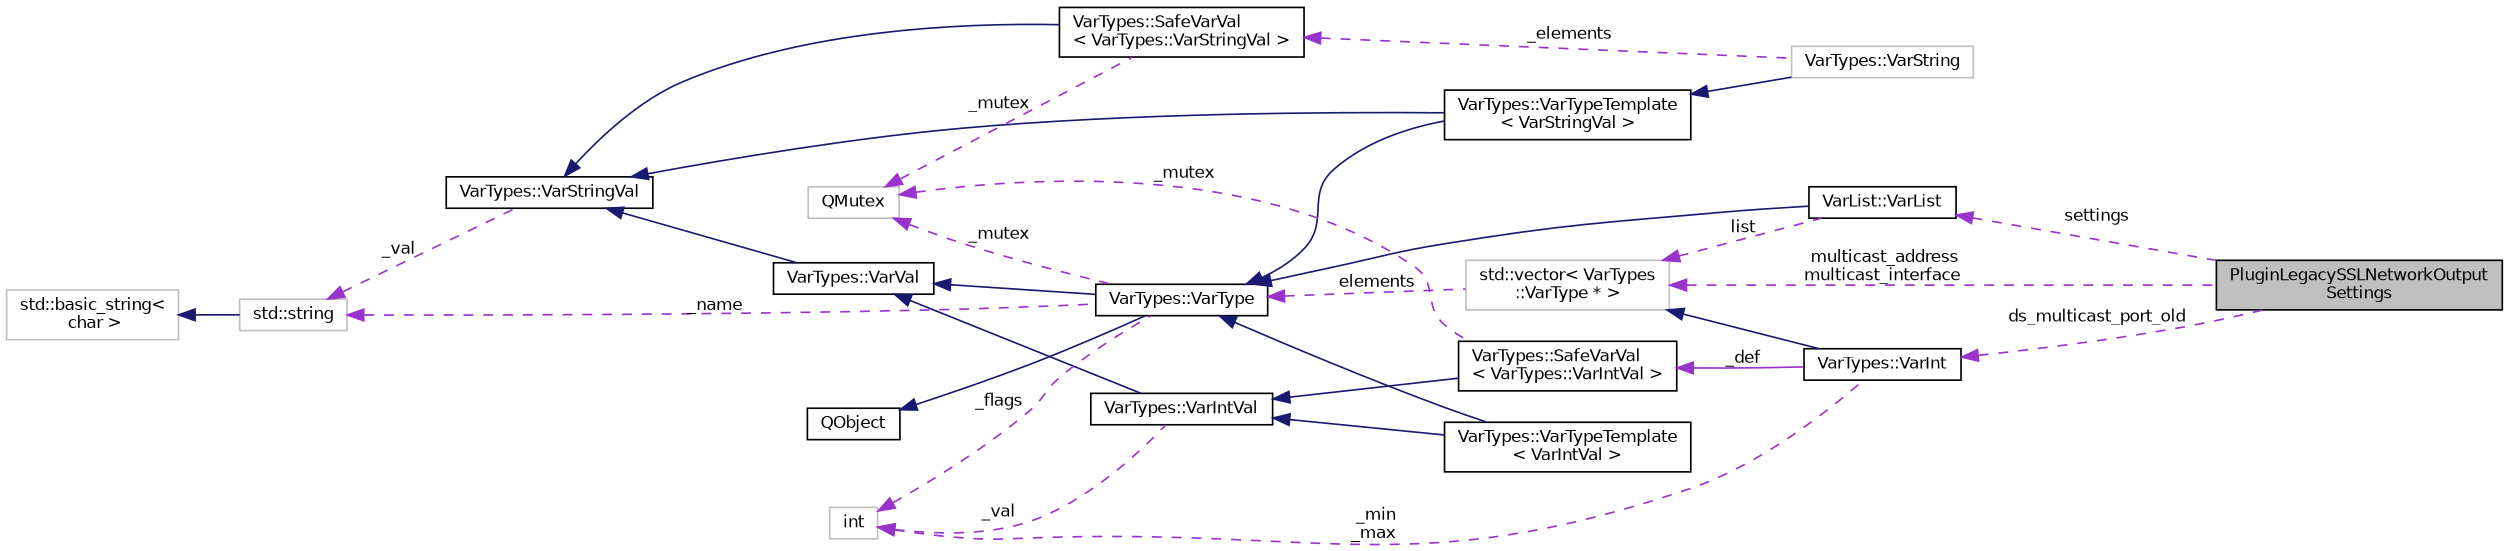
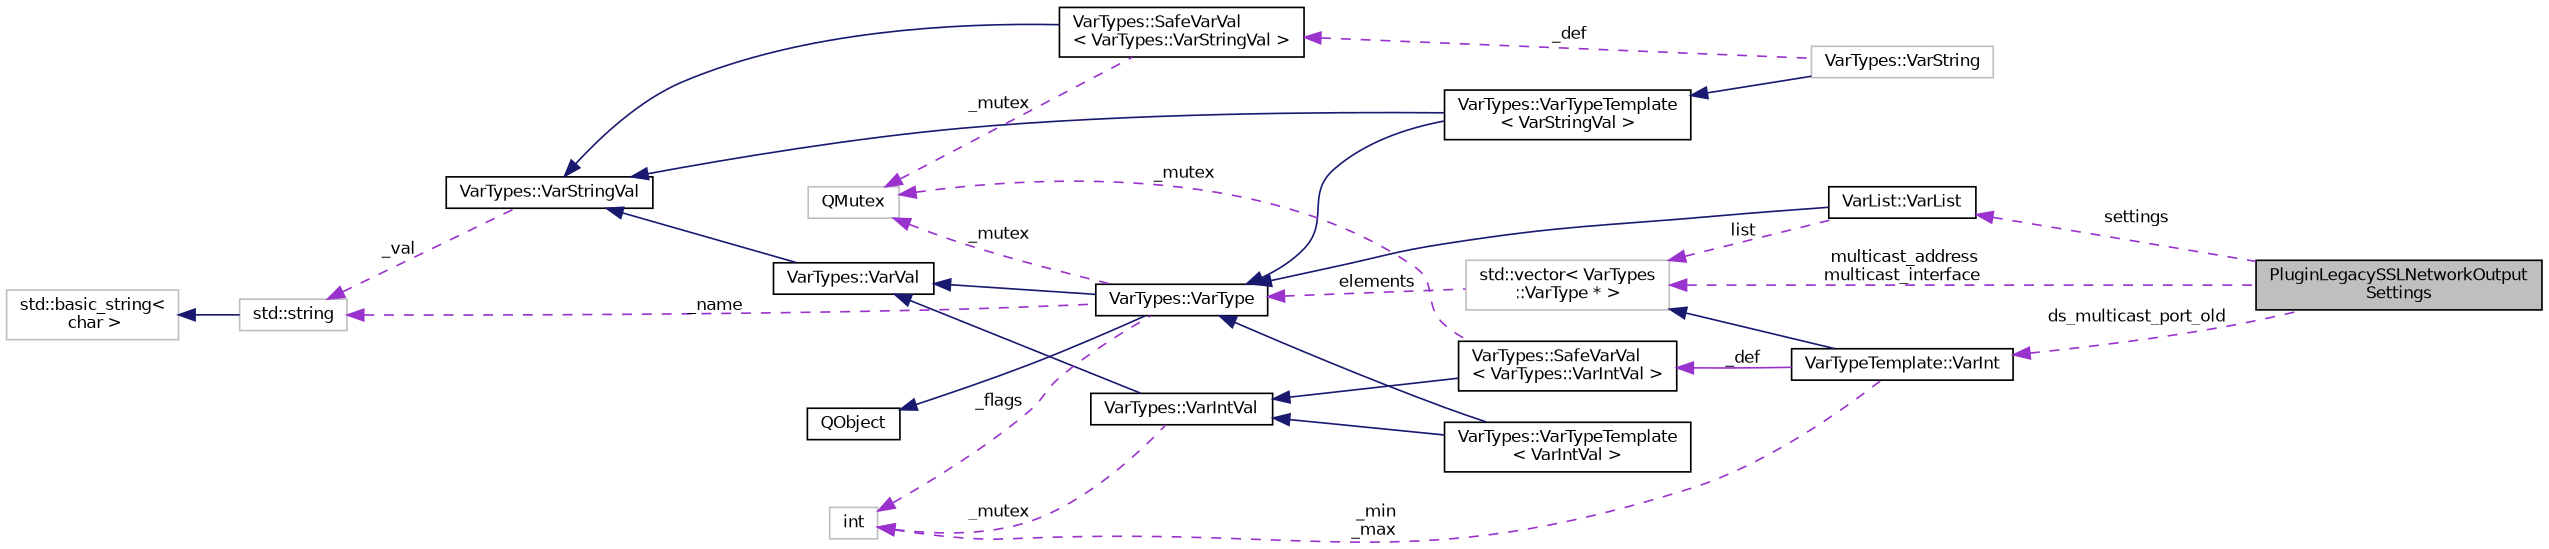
(1568, 35) -> (1568, 35)
(1883, 364) -> (1902, 364)
(997, 512) -> (997, 512)
